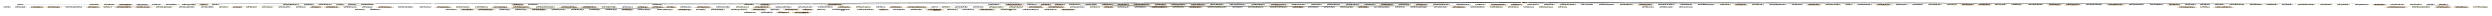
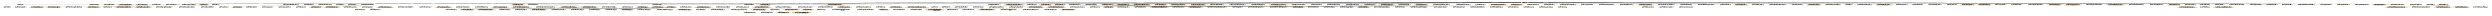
(1459, 7) -> (1459, 7)
